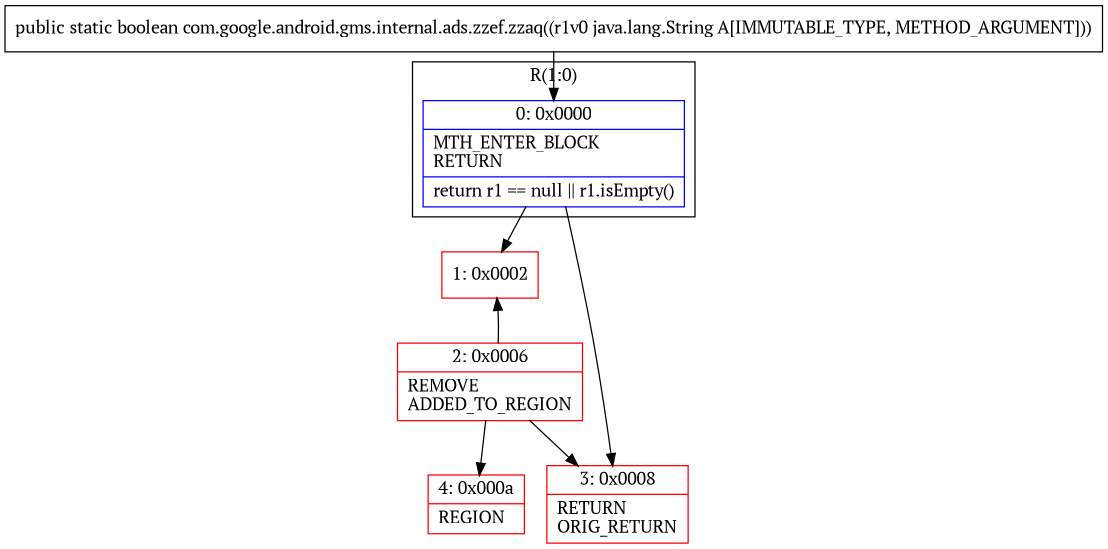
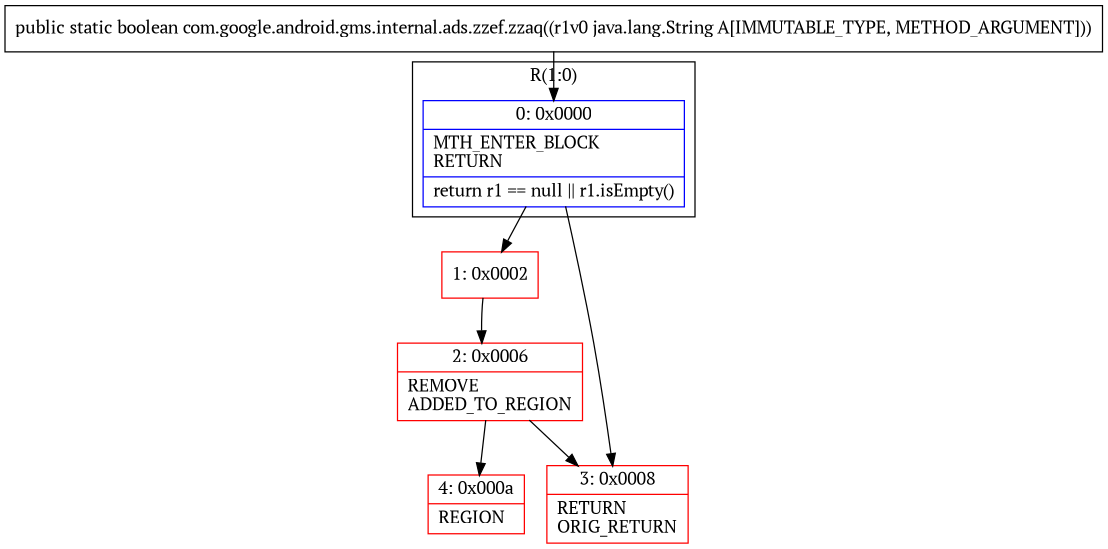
(498, 327) -> (482, 314)
